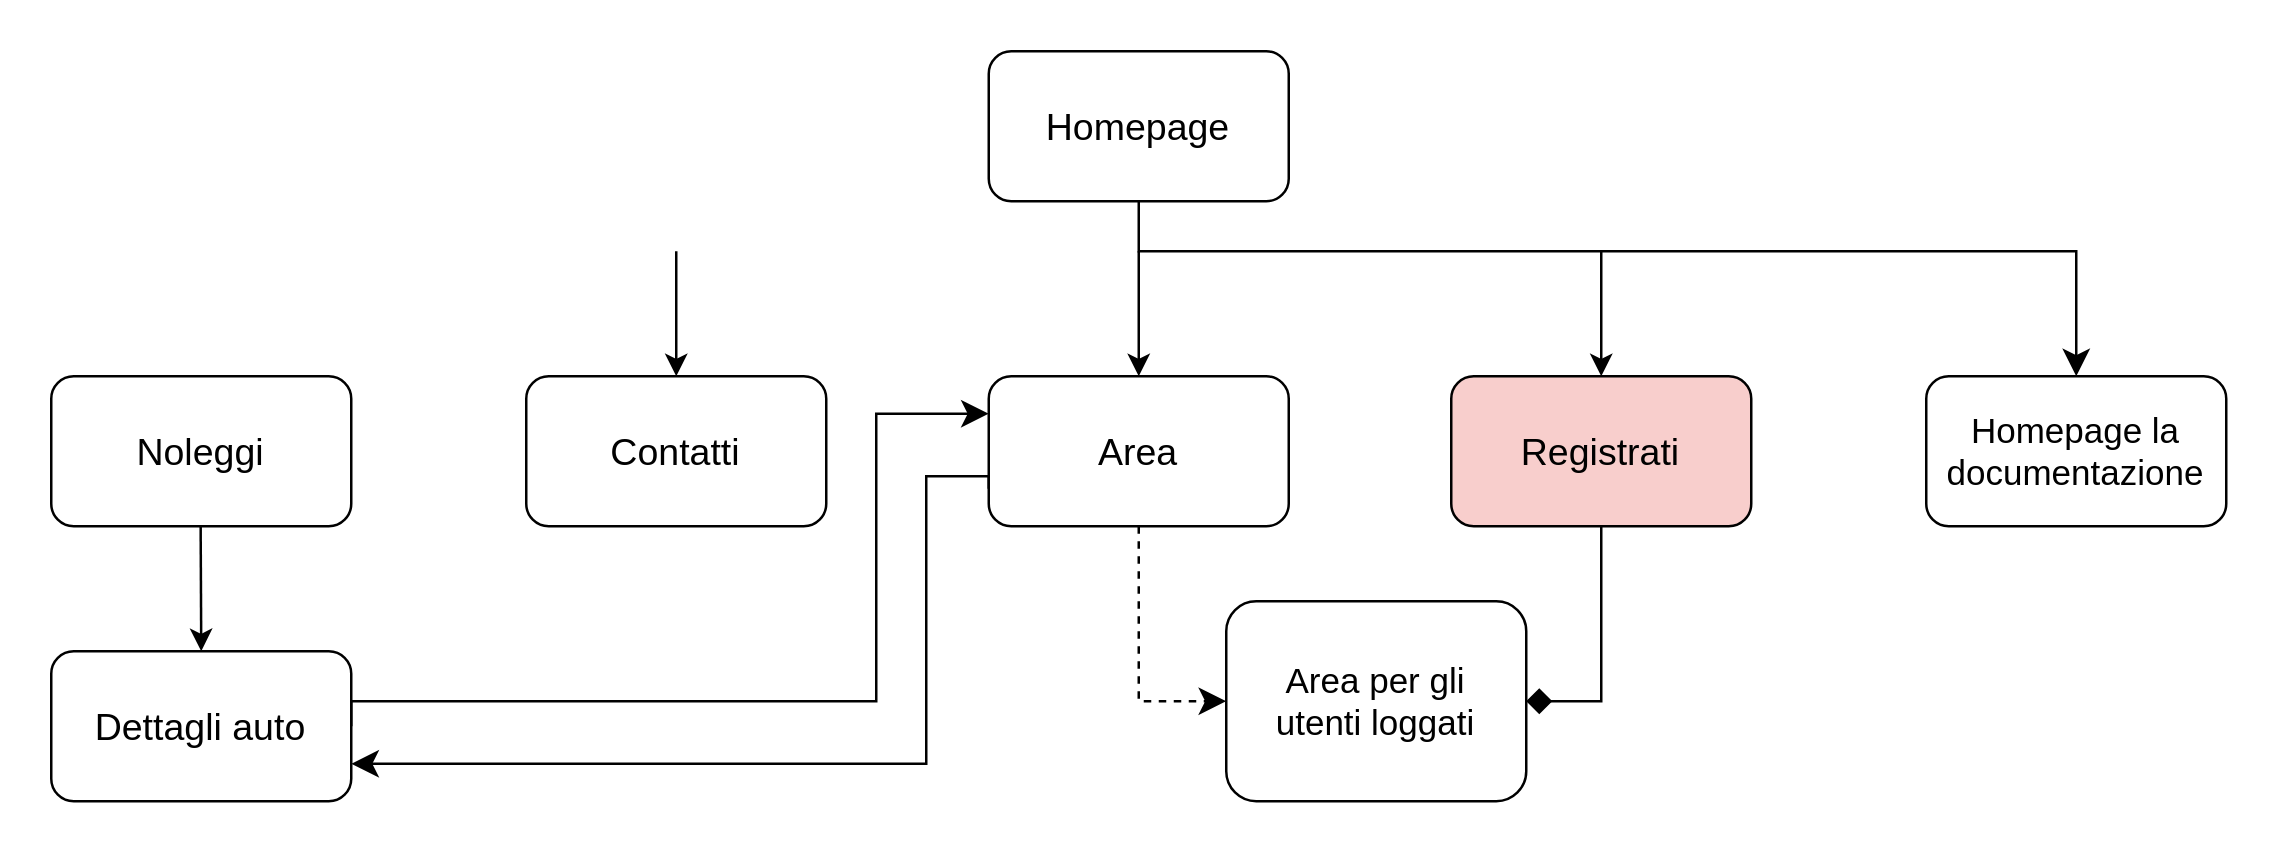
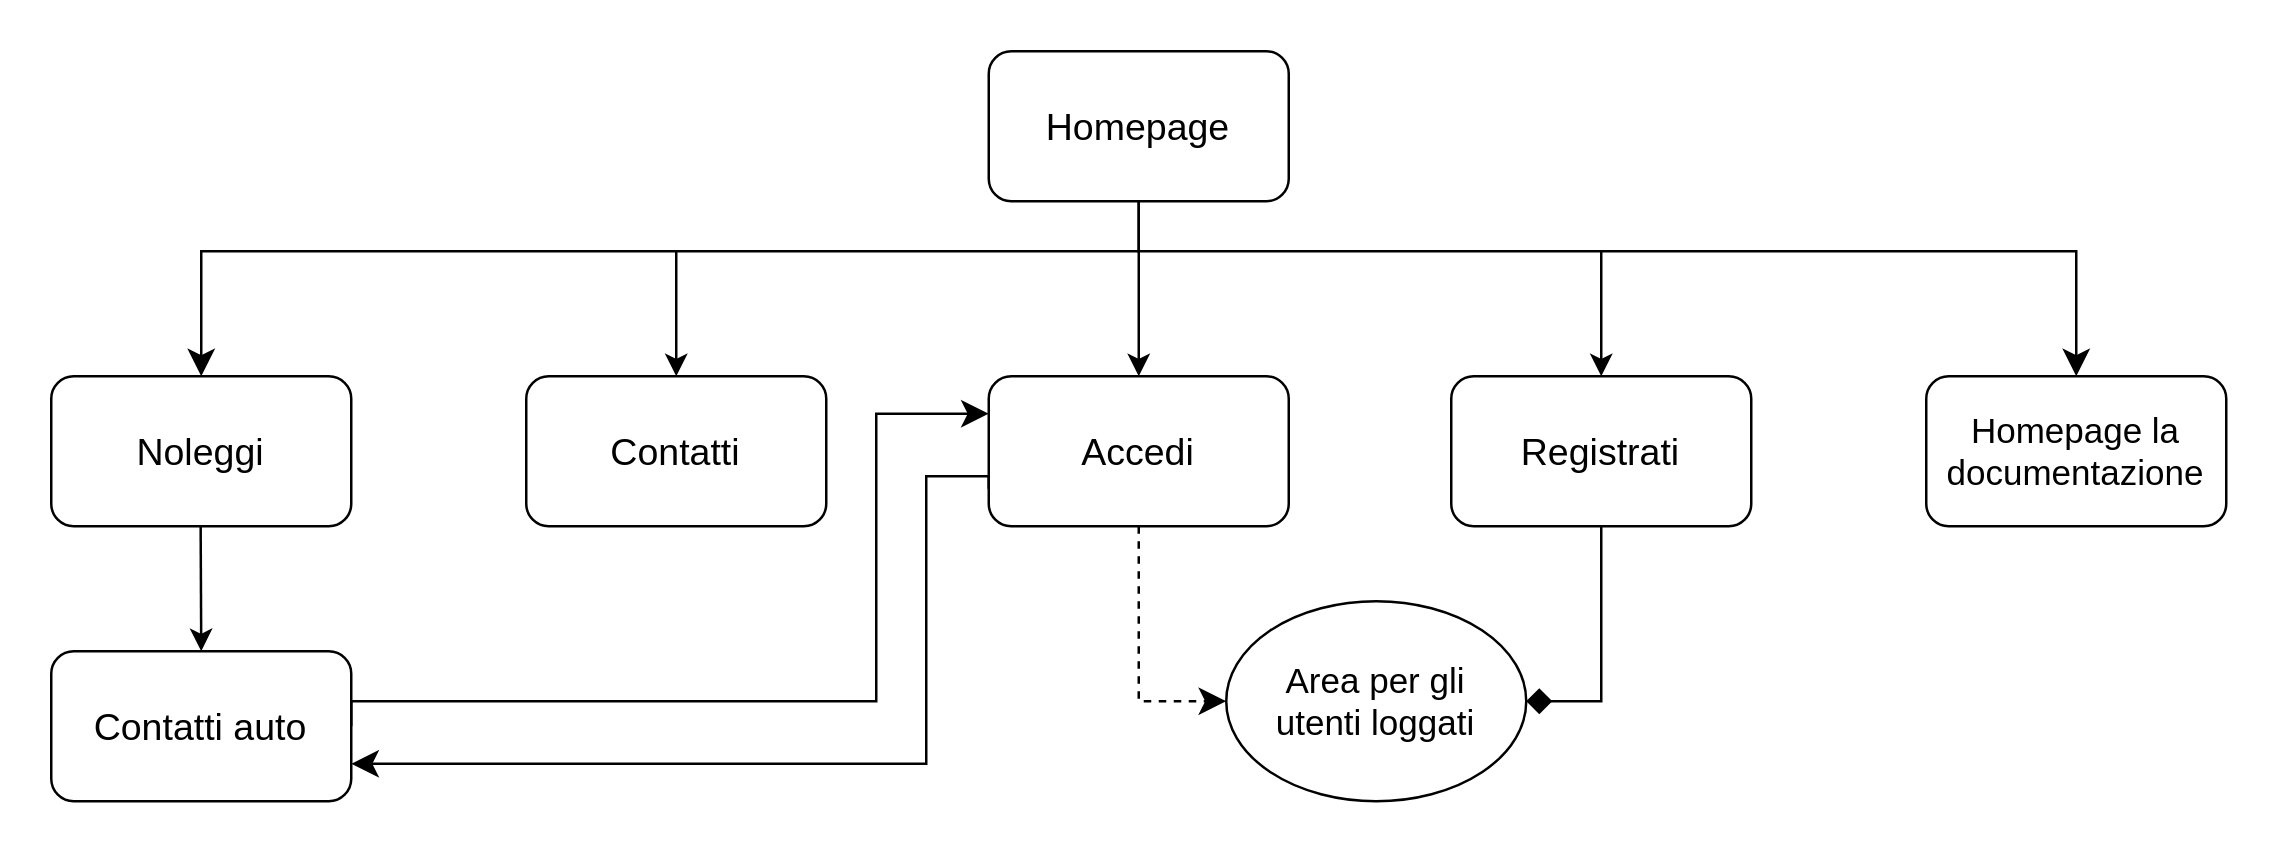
none -> (384, 251)
(1139, 451) -> (1139, 451)
(1601, 451) -> (1601, 451)
(1376, 701) -> (1376, 701)
(201, 726) -> (201, 726)
